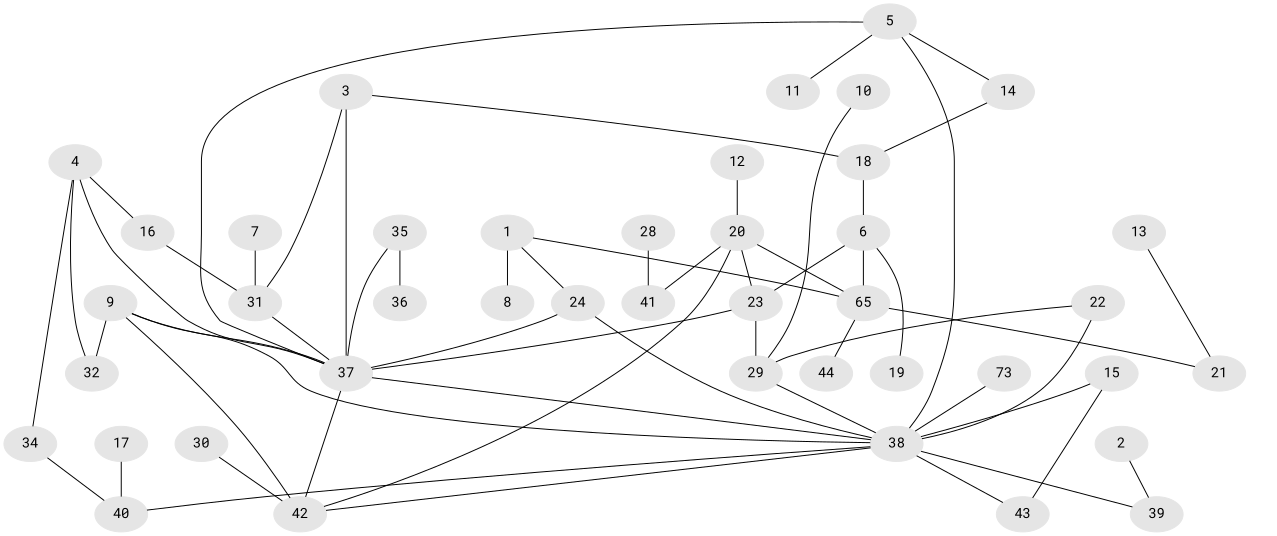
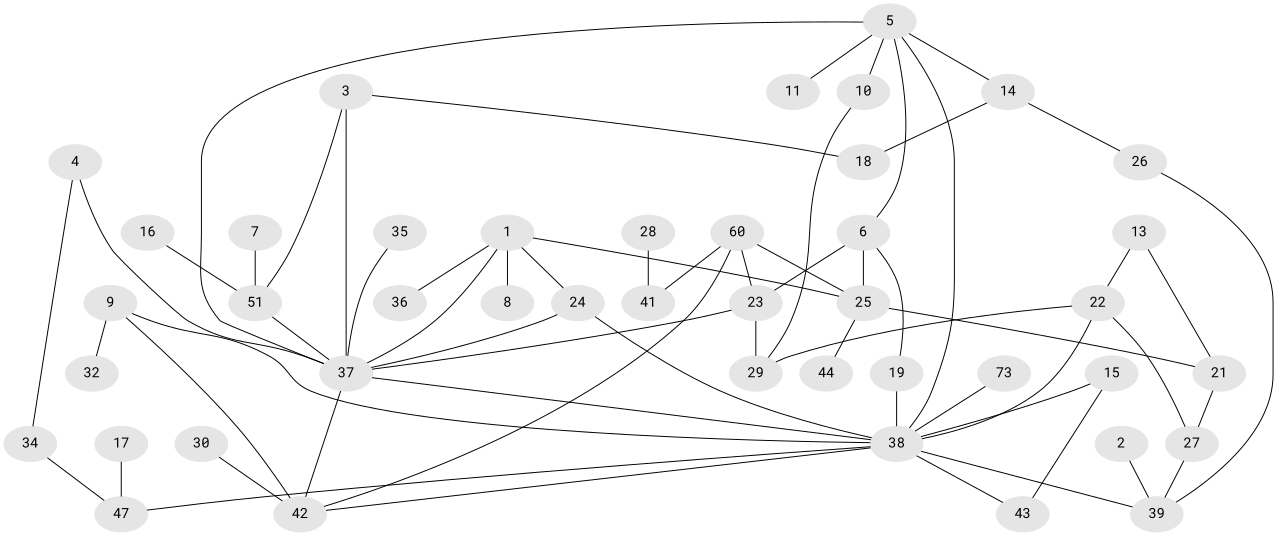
none -> (877, 57)
(737, 162) -> none
none -> (1140, 162)
(111, 198) -> none
(863, 198) -> (906, 131)
(737, 233) -> (737, 233)
(400, 268) -> (454, 268)
none -> (1119, 268)
(71, 269) -> none
(255, 303) -> (255, 303)
(863, 303) -> (863, 303)
(228, 338) -> (441, 316)
(826, 409) -> (897, 409)
none -> (1192, 444)
(121, 514) -> (121, 514)
